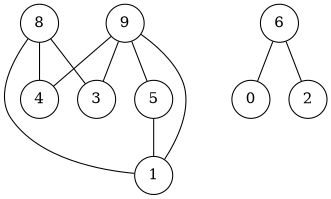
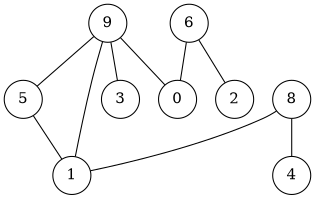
(68, 61) -> none
(82, 61) -> (143, 61)
